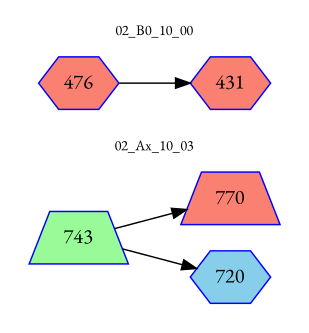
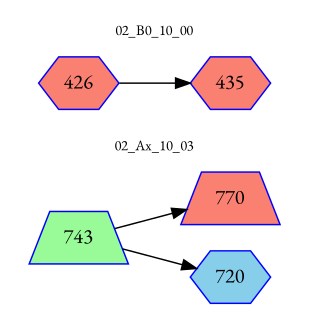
(79, 83) -> (79, 83)
(230, 83) -> (230, 83)
